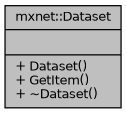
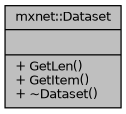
(52, 67) -> (49, 67)
